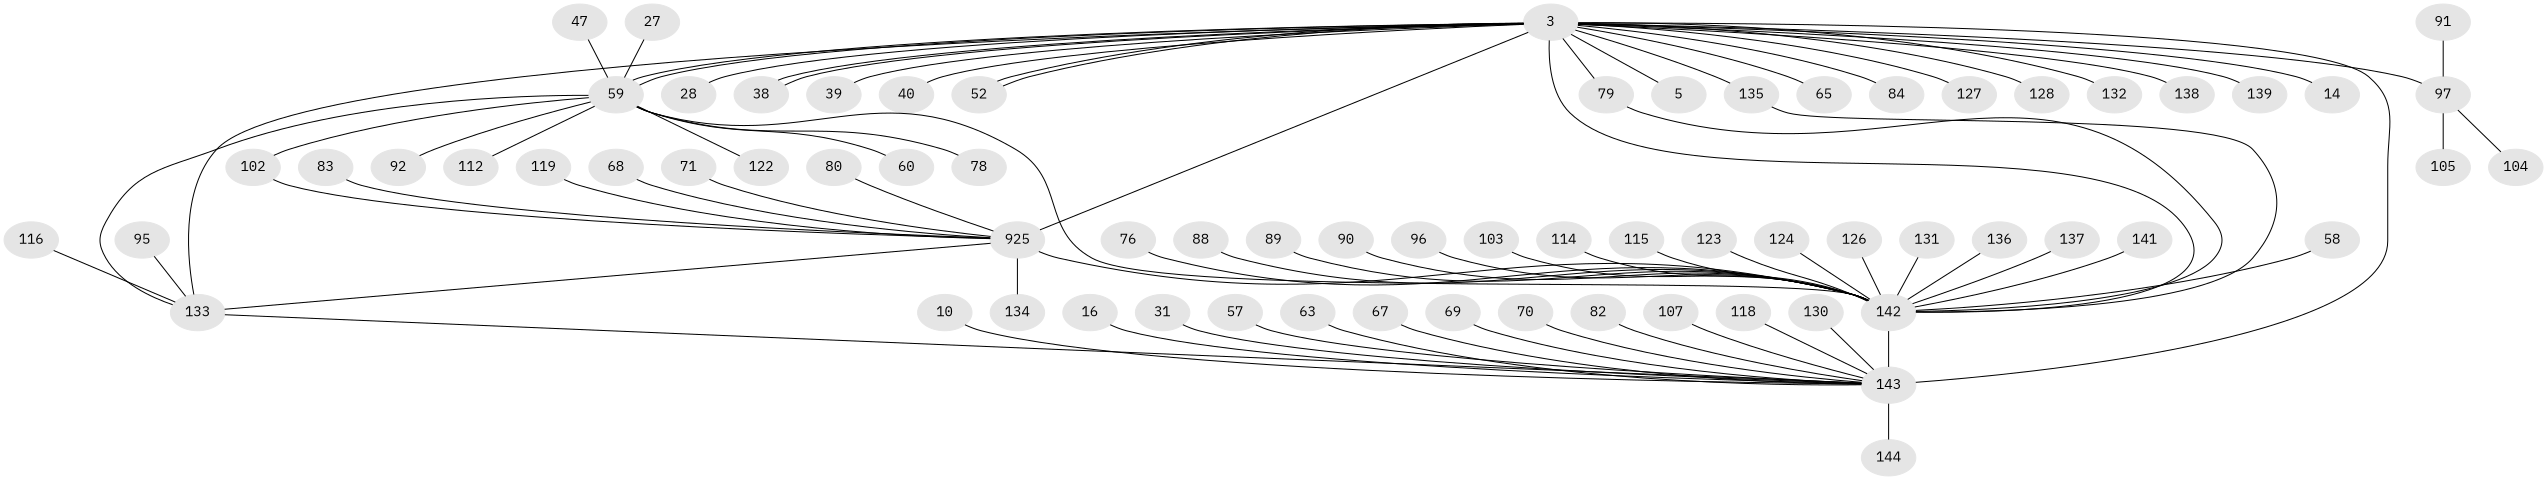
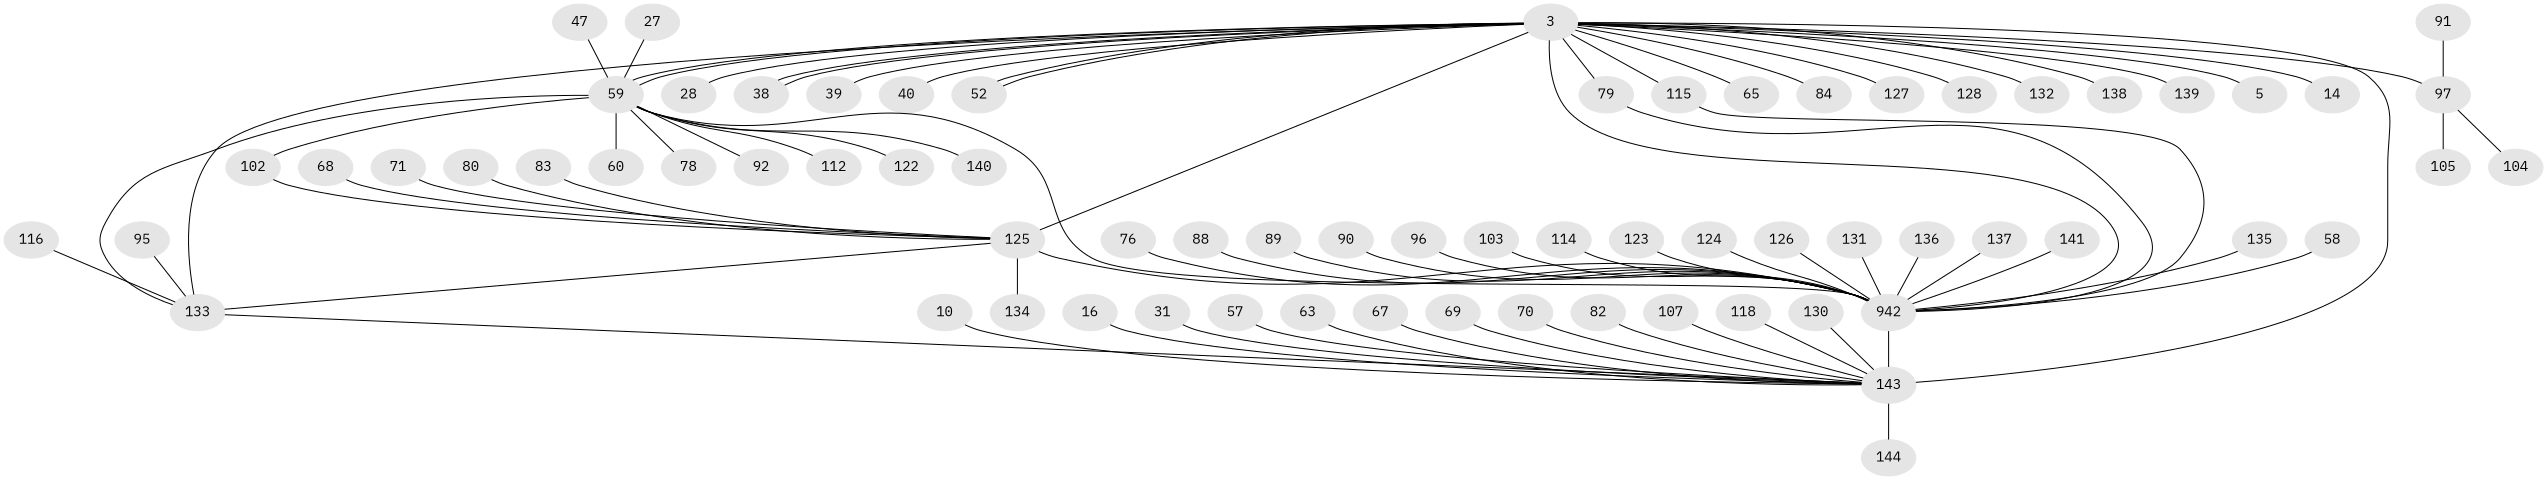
(1654, 54) -> (1615, 58)
(543, 167) -> none
none -> (979, 167)
(1017, 240) -> (1017, 240)
(1889, 313) -> (1889, 313)
